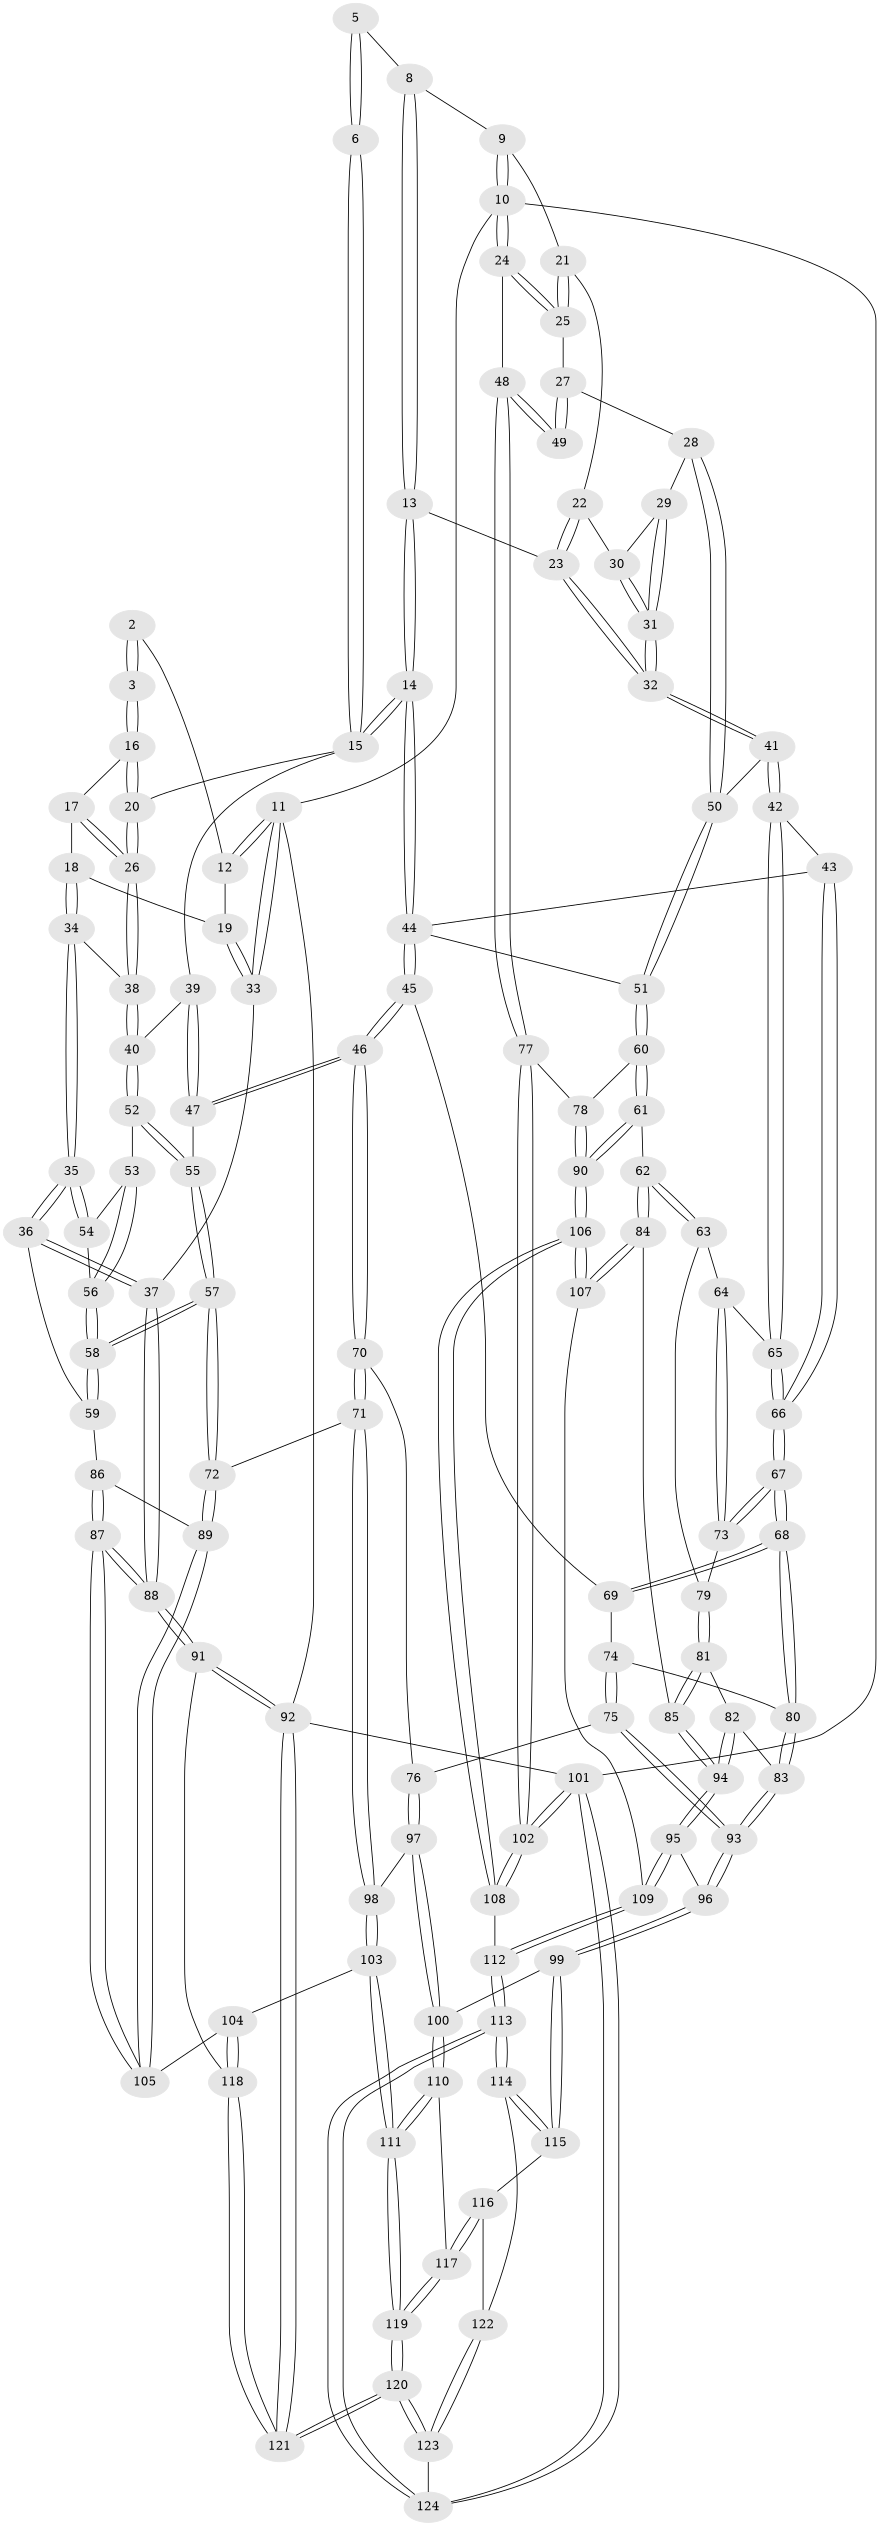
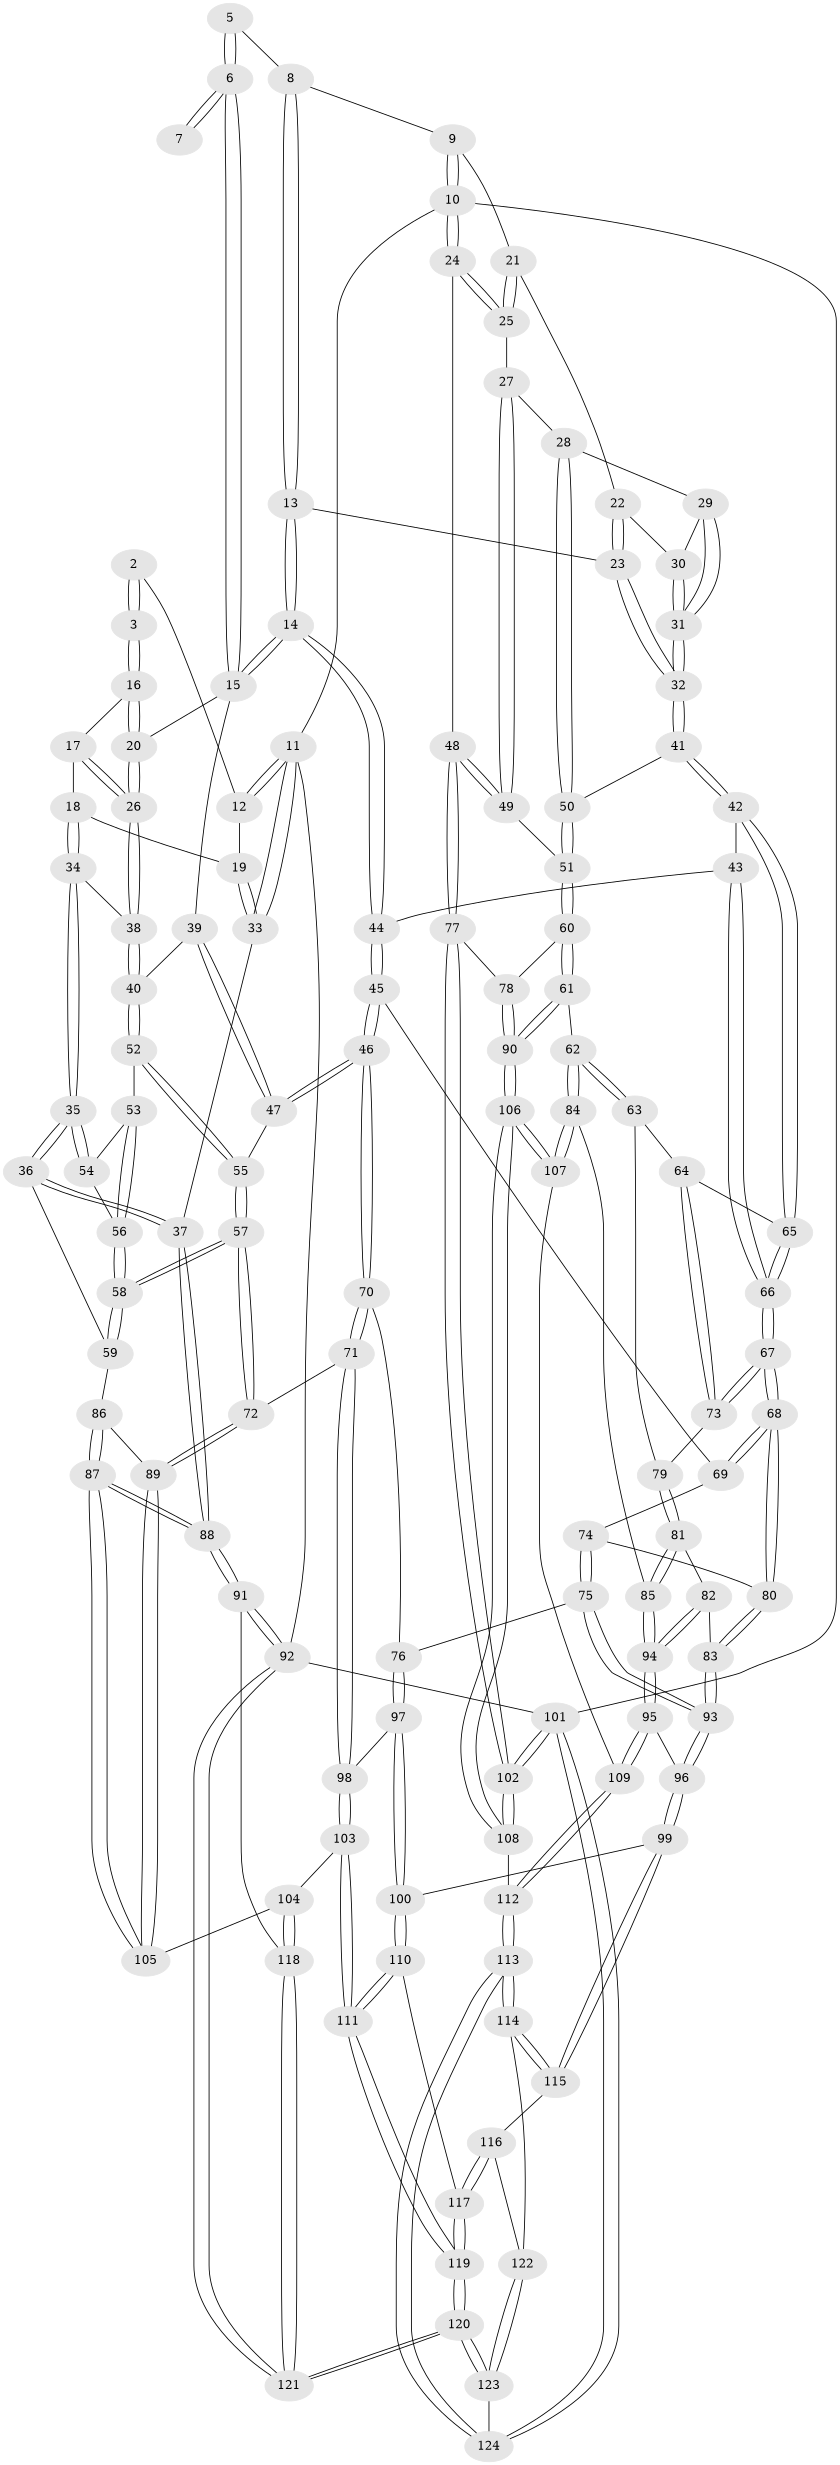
none -> (180, 140)
(526, 959) -> (537, 838)
